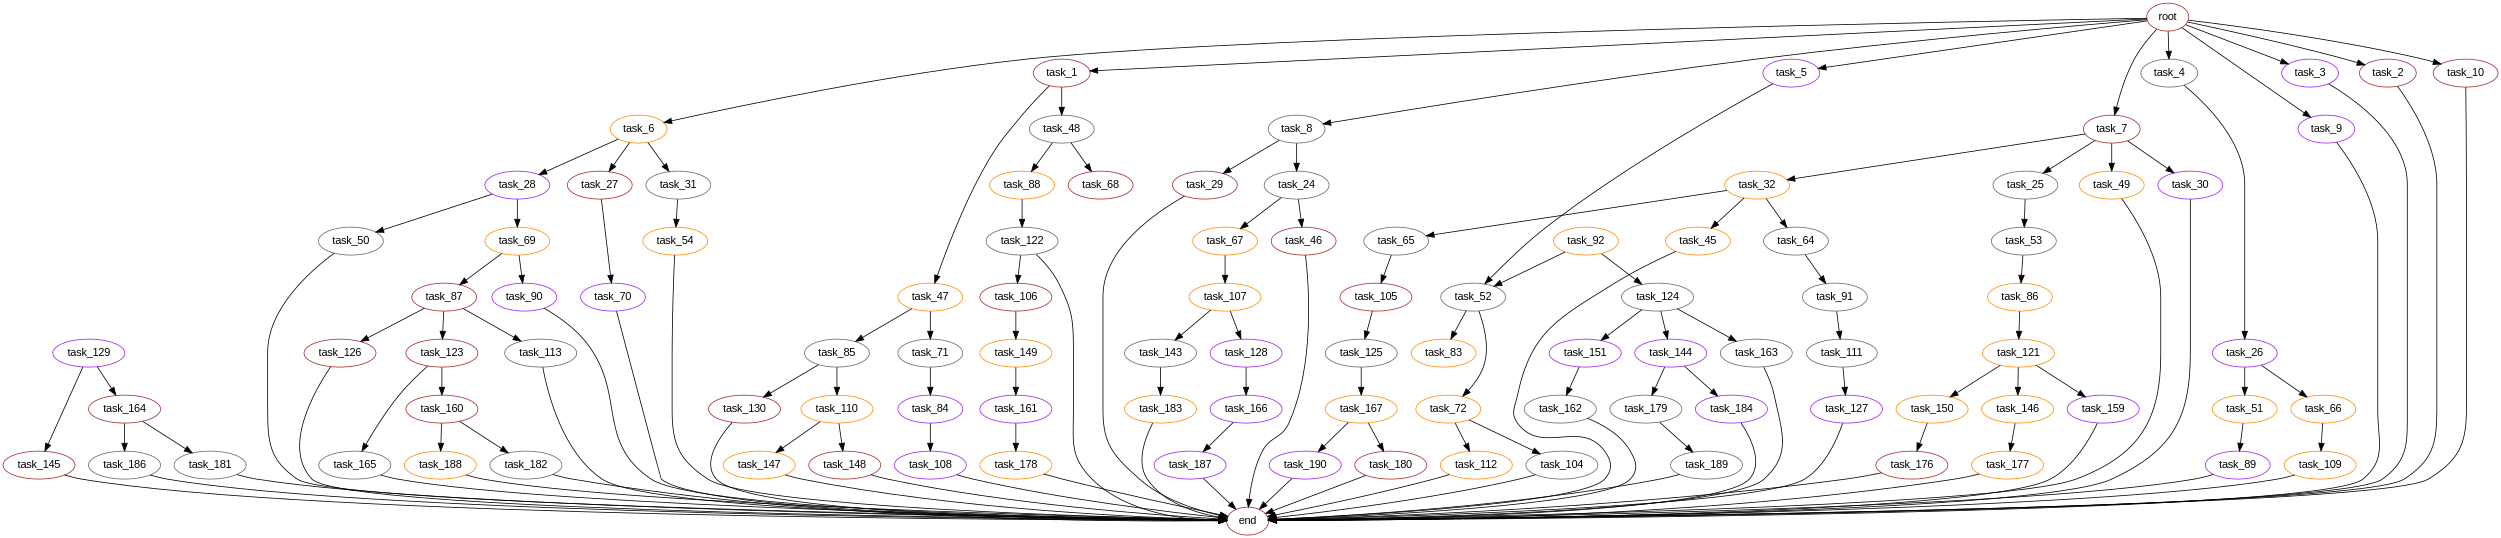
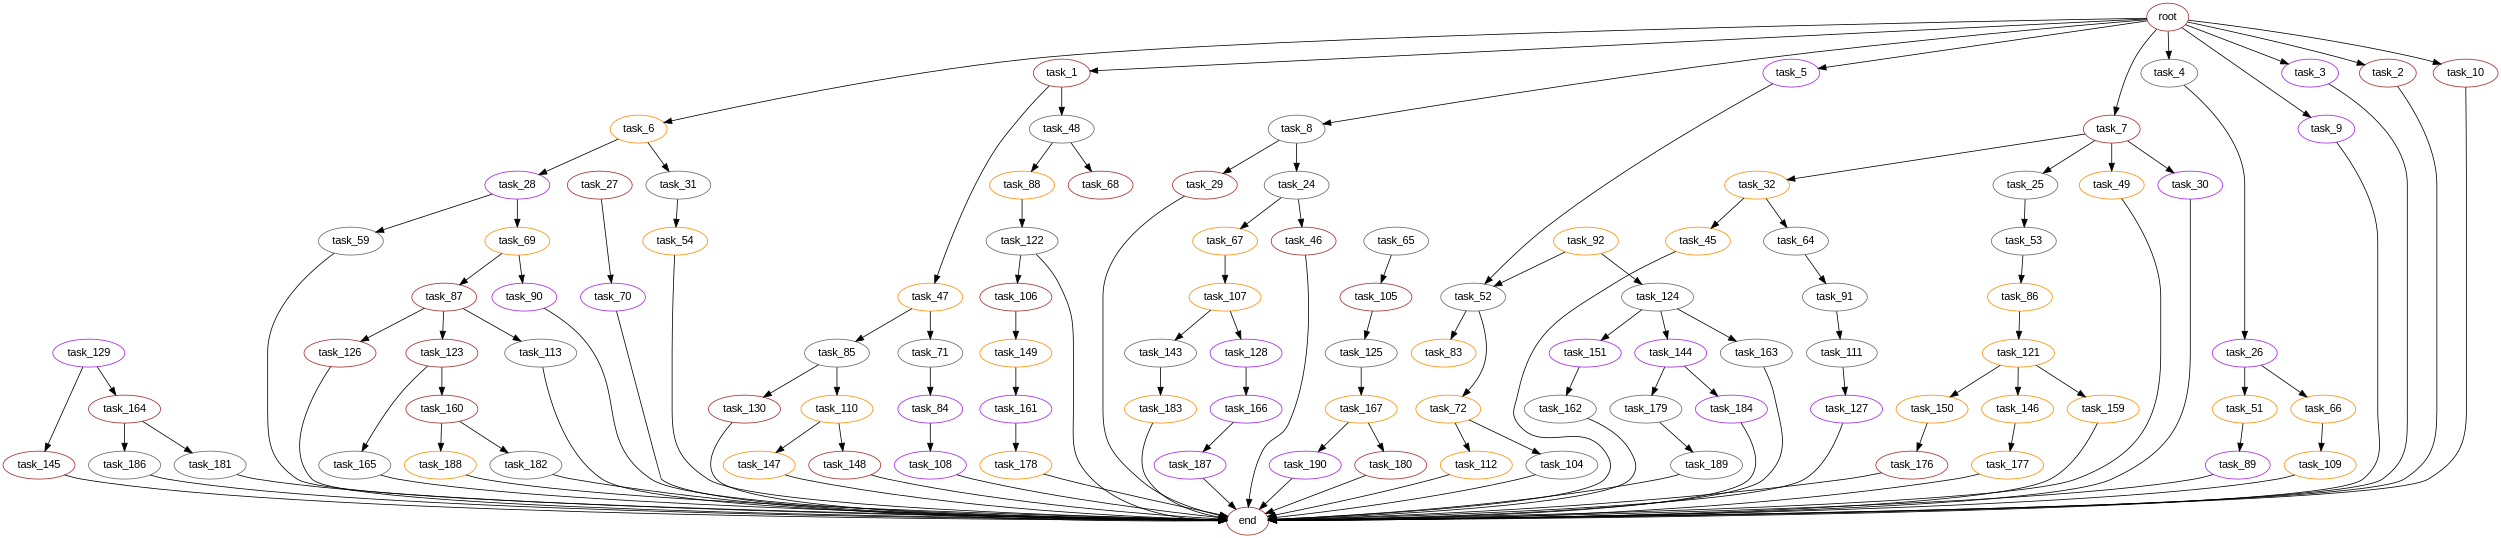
(622, 154) -> none
(1580, 213) -> none
(351, 241) -> (351, 241)
(2103, 409) -> (2103, 409)
